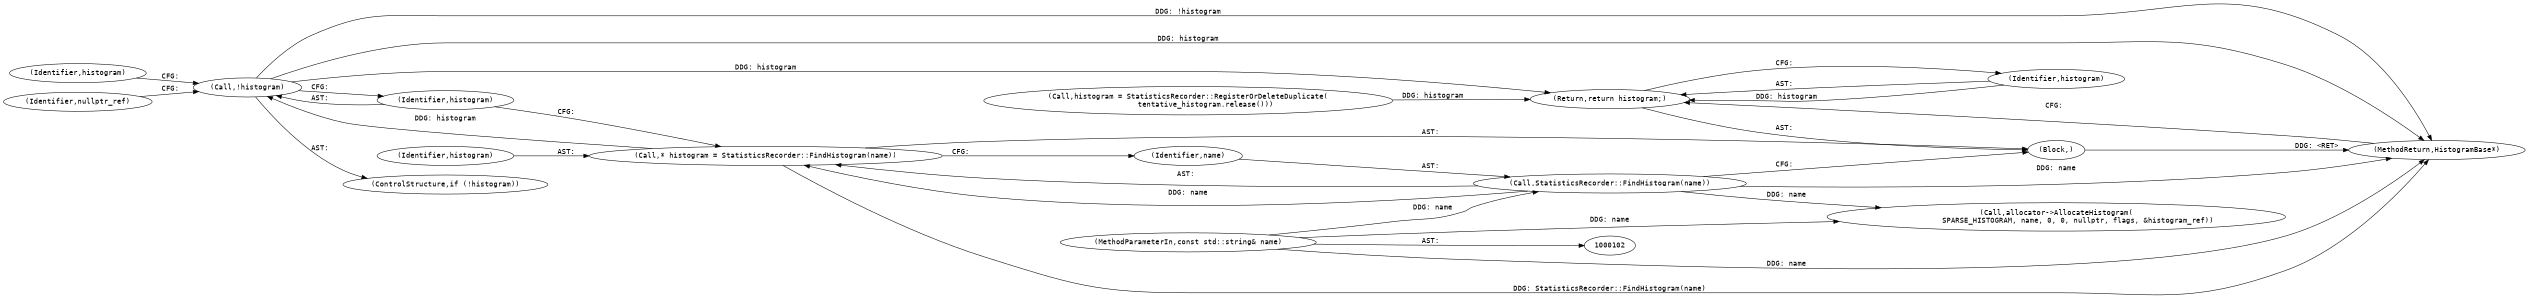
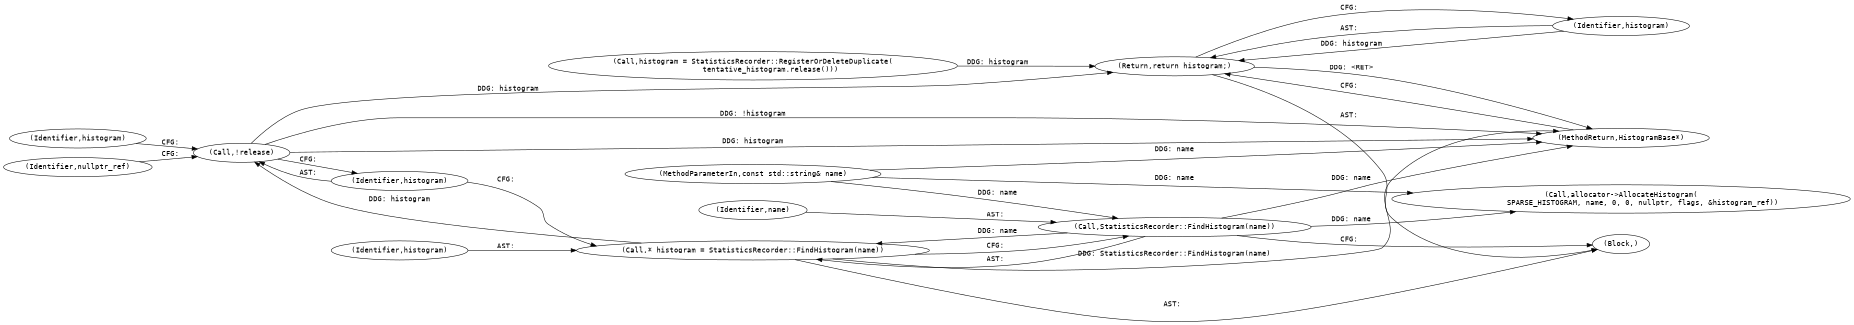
(248, 87) -> (242, 153)
(2214, 150) -> (1423, 85)
(1036, 156) -> (1019, 251)
(445, 185) -> none
(1610, 246) -> none
